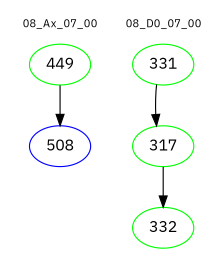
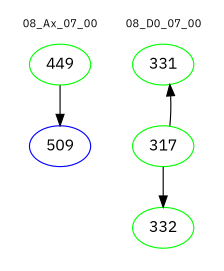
(156, 100) -> (171, 111)
(60, 146) -> (60, 146)
